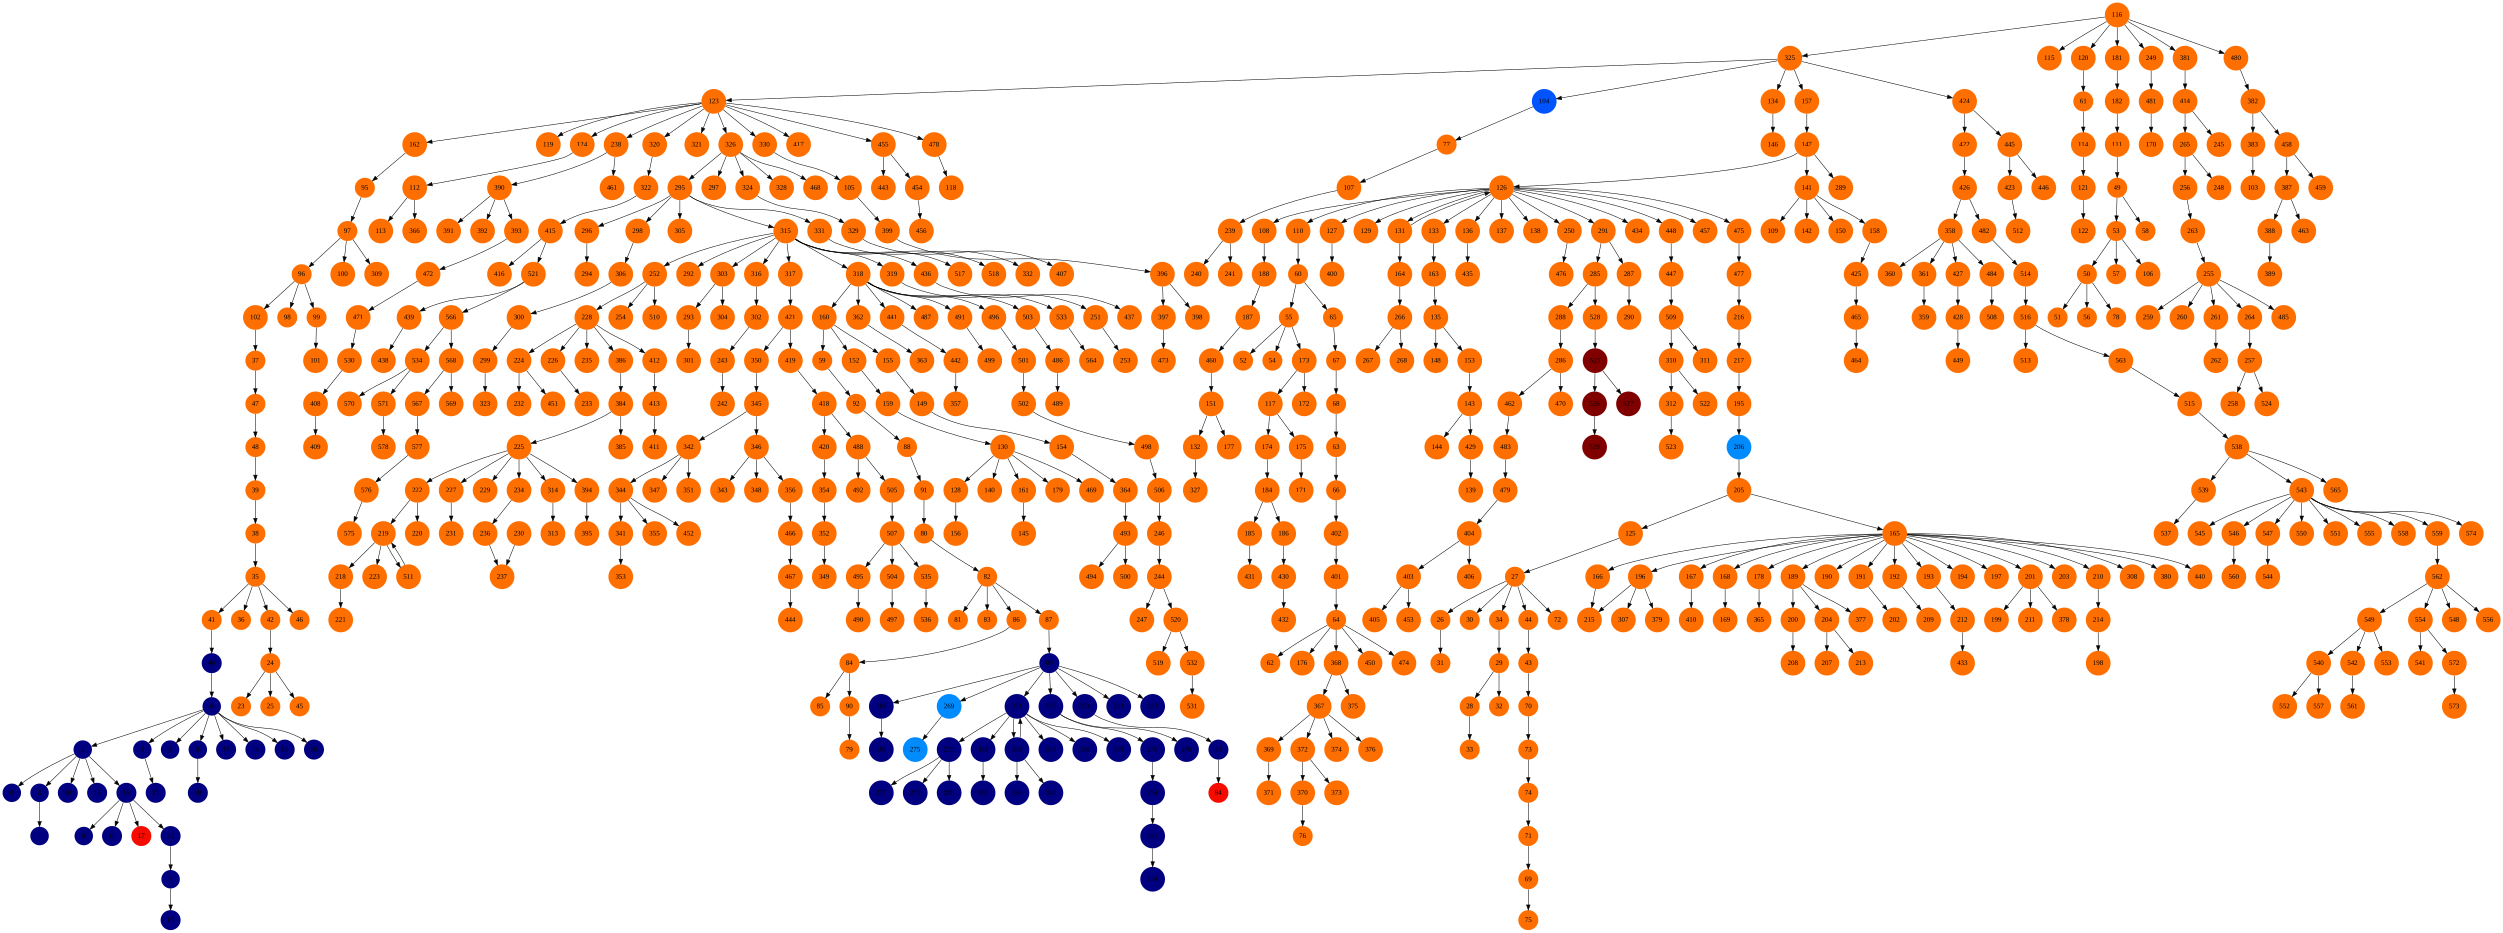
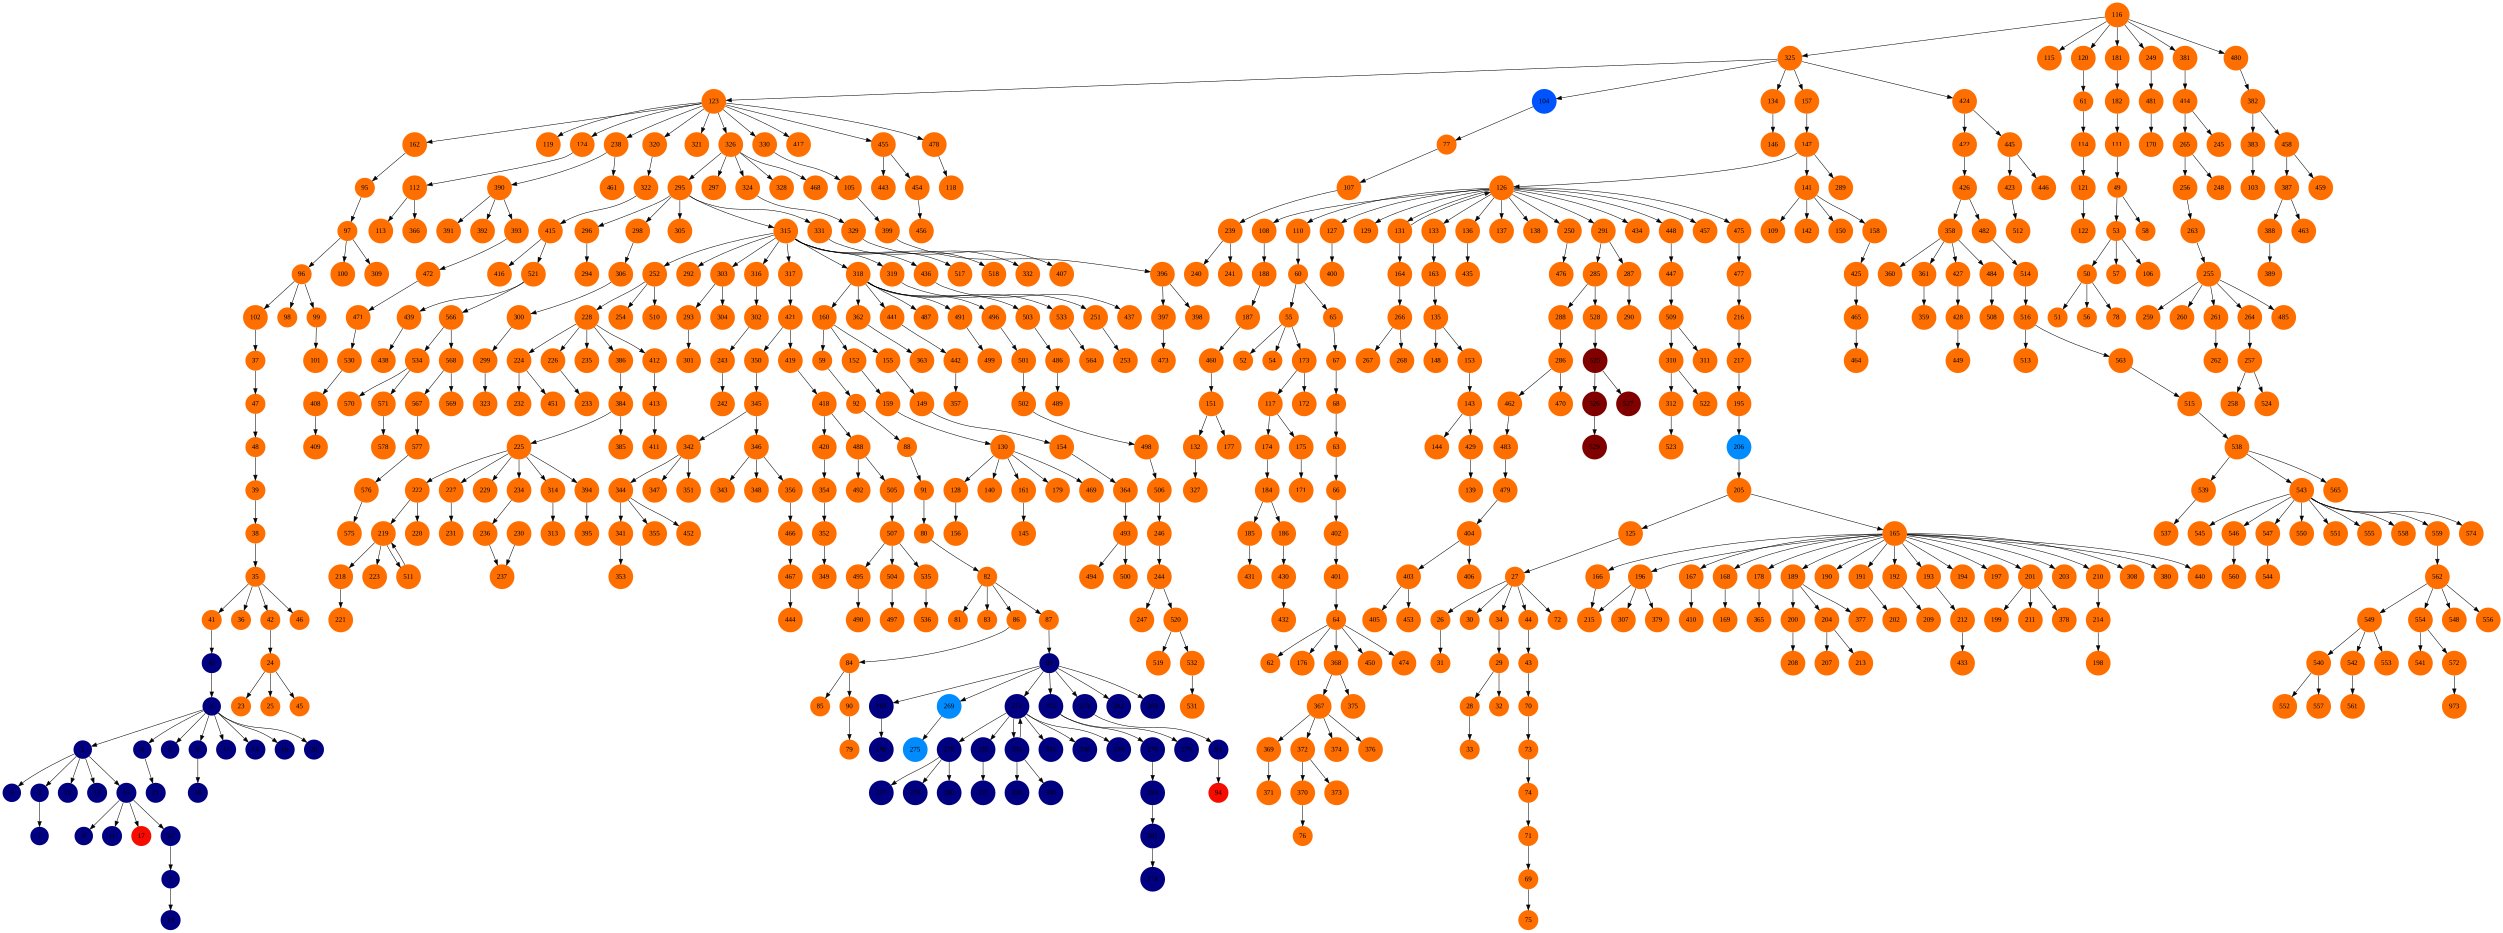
(2454, 706) -> (2454, 706)
